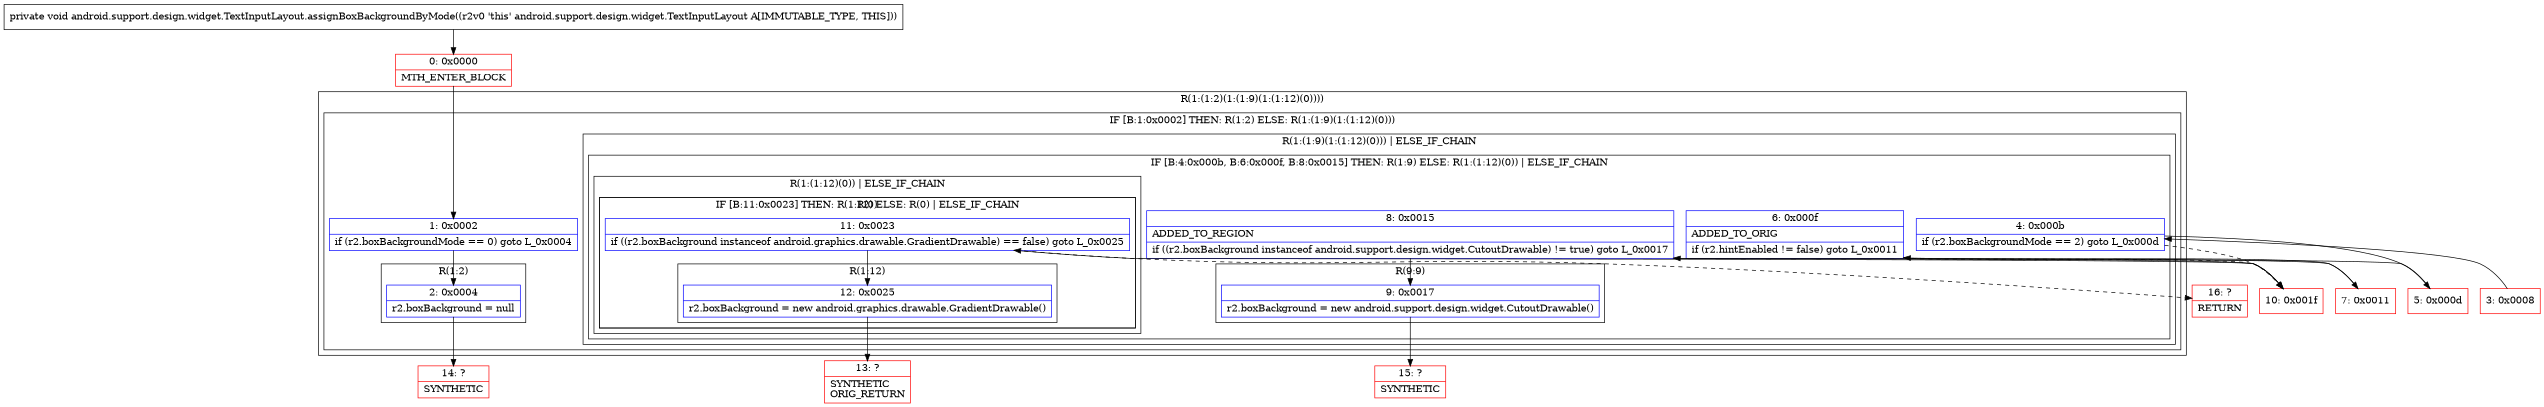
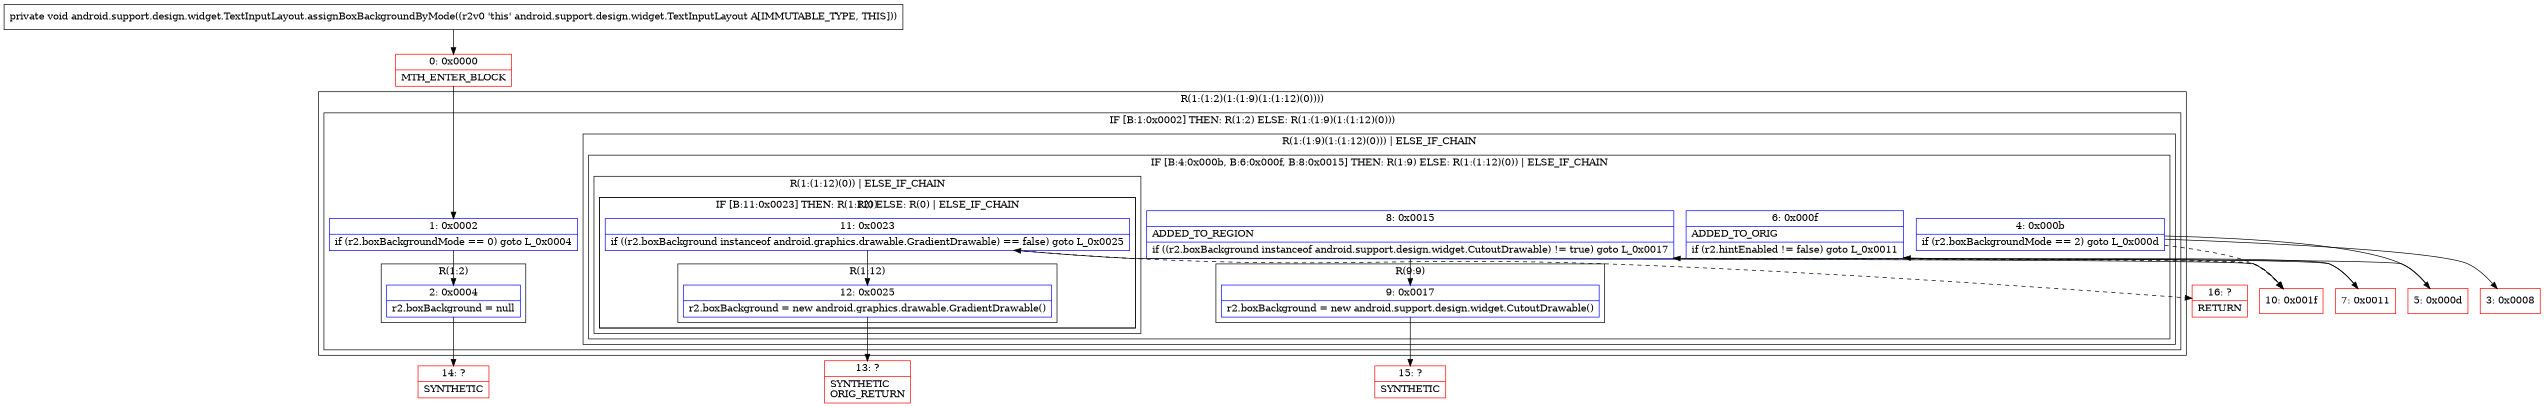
(2371, 249) -> (2375, 250)
(1980, 259) -> (1980, 259)
